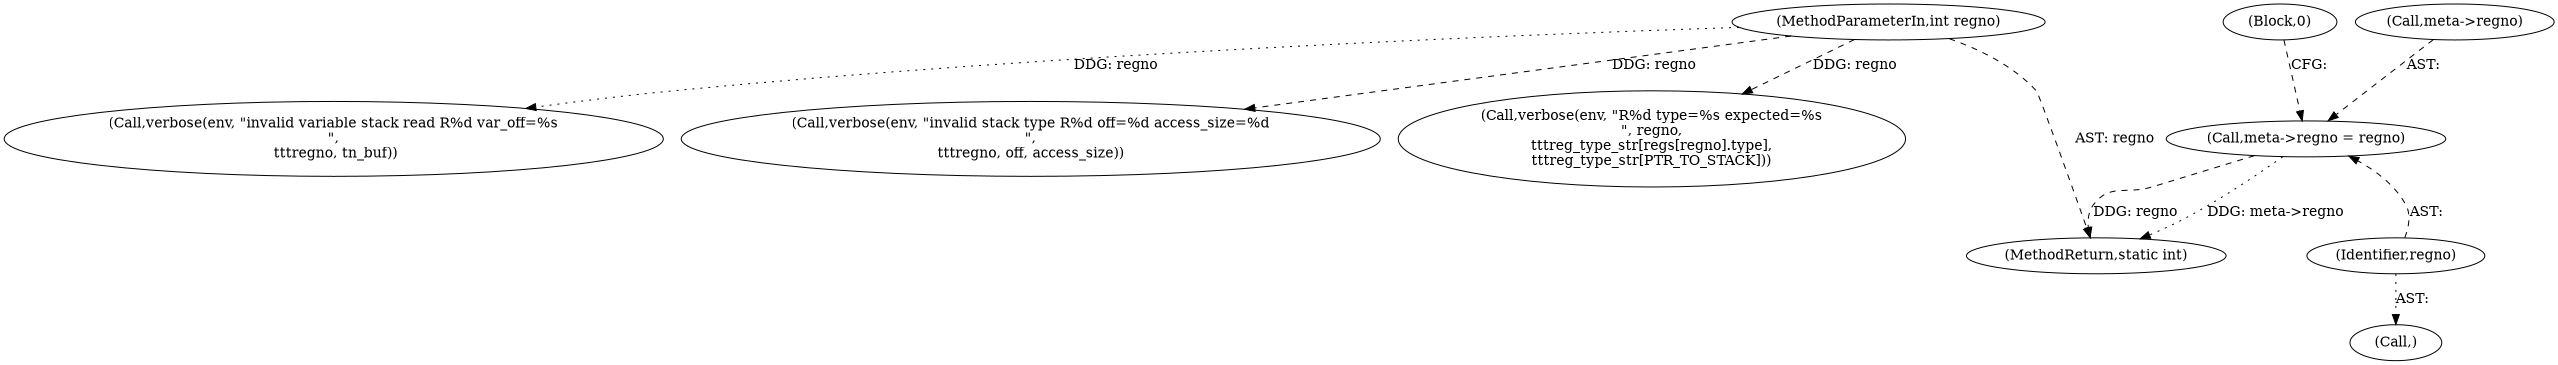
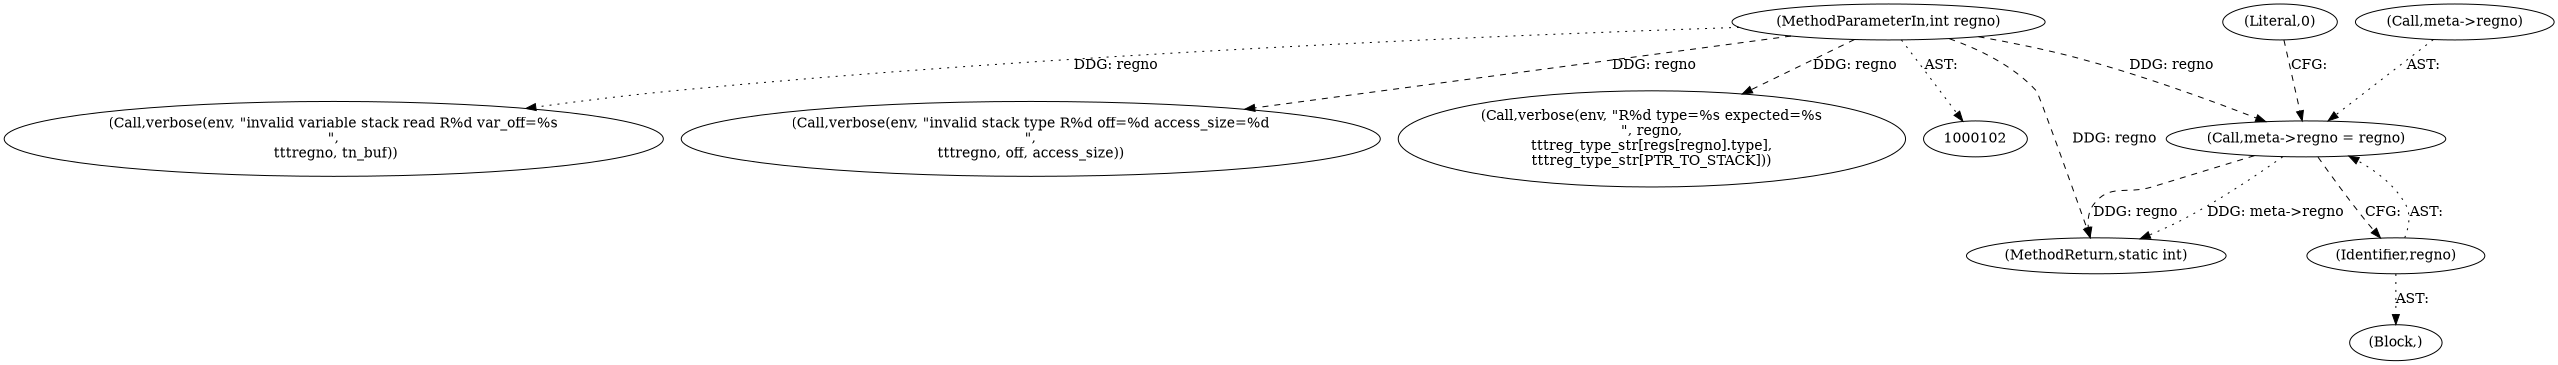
(2280, 22) -> (2280, 22)
none -> (2119, 70)
(2385, 77) -> (2385, 77)
none -> (1975, 139)
(2115, 139) -> (2115, 139)
(2397, 192) -> (2397, 192)
none -> (2345, 194)
(2396, 343) -> (2396, 343)
